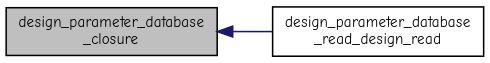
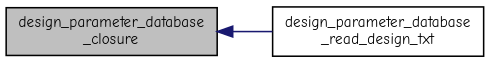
(378, 32) -> (378, 32)
